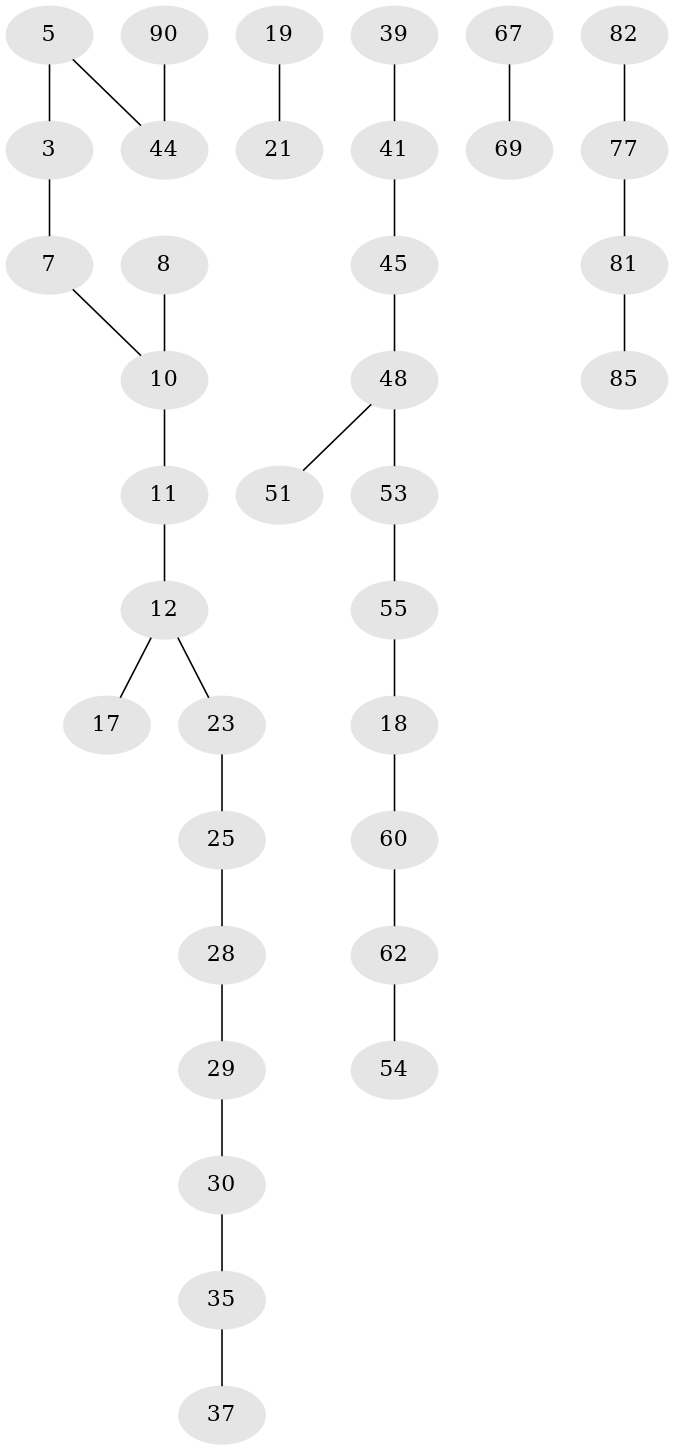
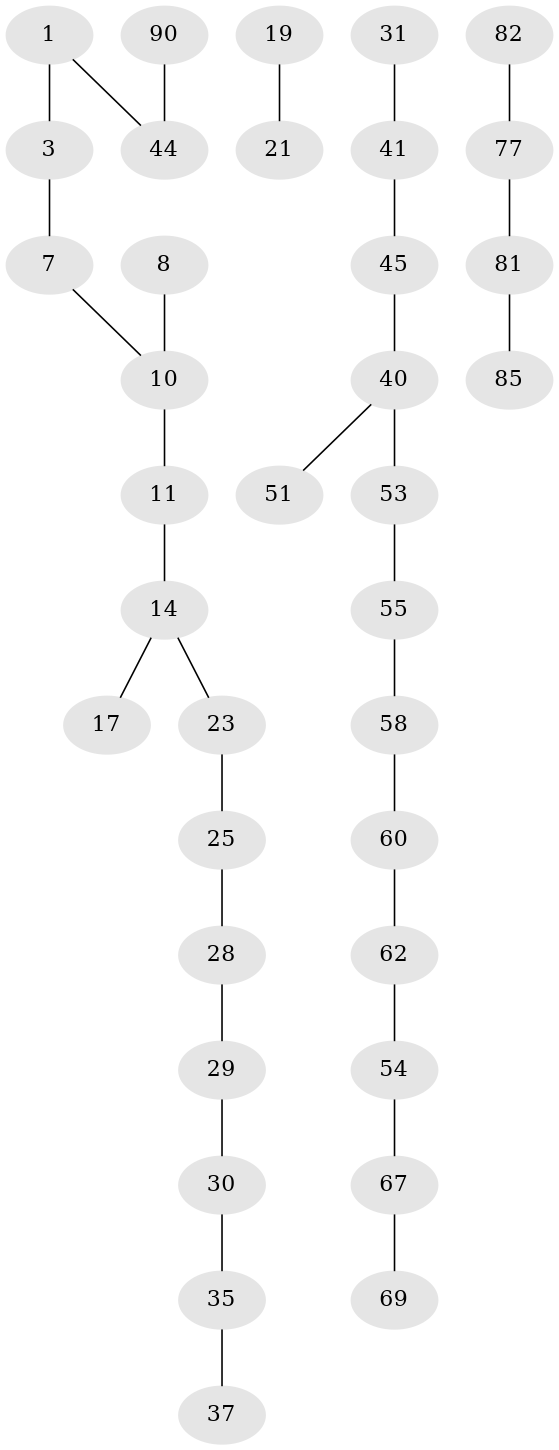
(50, 35) -> (50, 35)
(395, 35) -> (395, 35)
(395, 380) -> (395, 380)
(165, 610) -> (165, 610)
(395, 725) -> (395, 725)
none -> (395, 1128)
